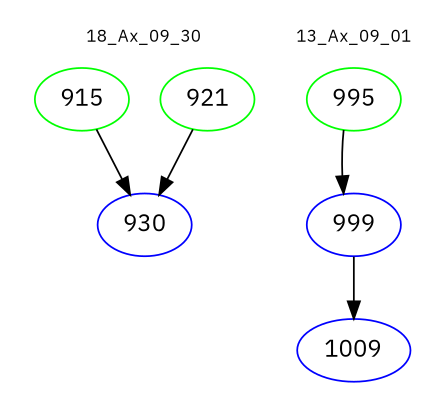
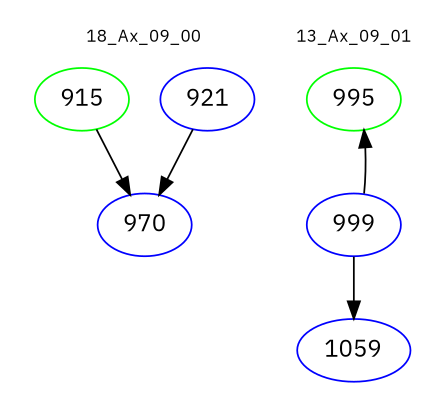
(145, 37) -> (145, 37)
(207, 99) -> (207, 99)
(342, 153) -> (365, 171)
(145, 225) -> (145, 225)
(354, 350) -> (354, 350)
